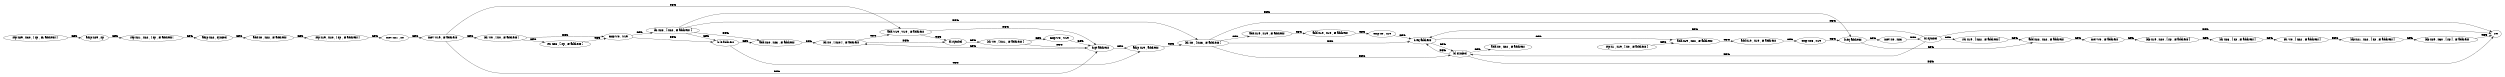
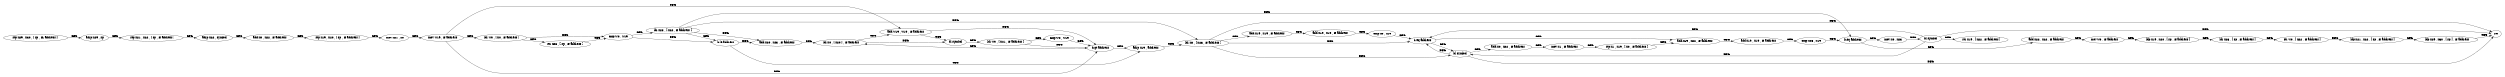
(2014, 40) -> none
(745, 41) -> (745, 41)
none -> (1565, 47)
